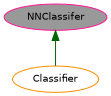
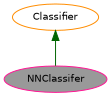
(56, 53) -> (56, 53)
